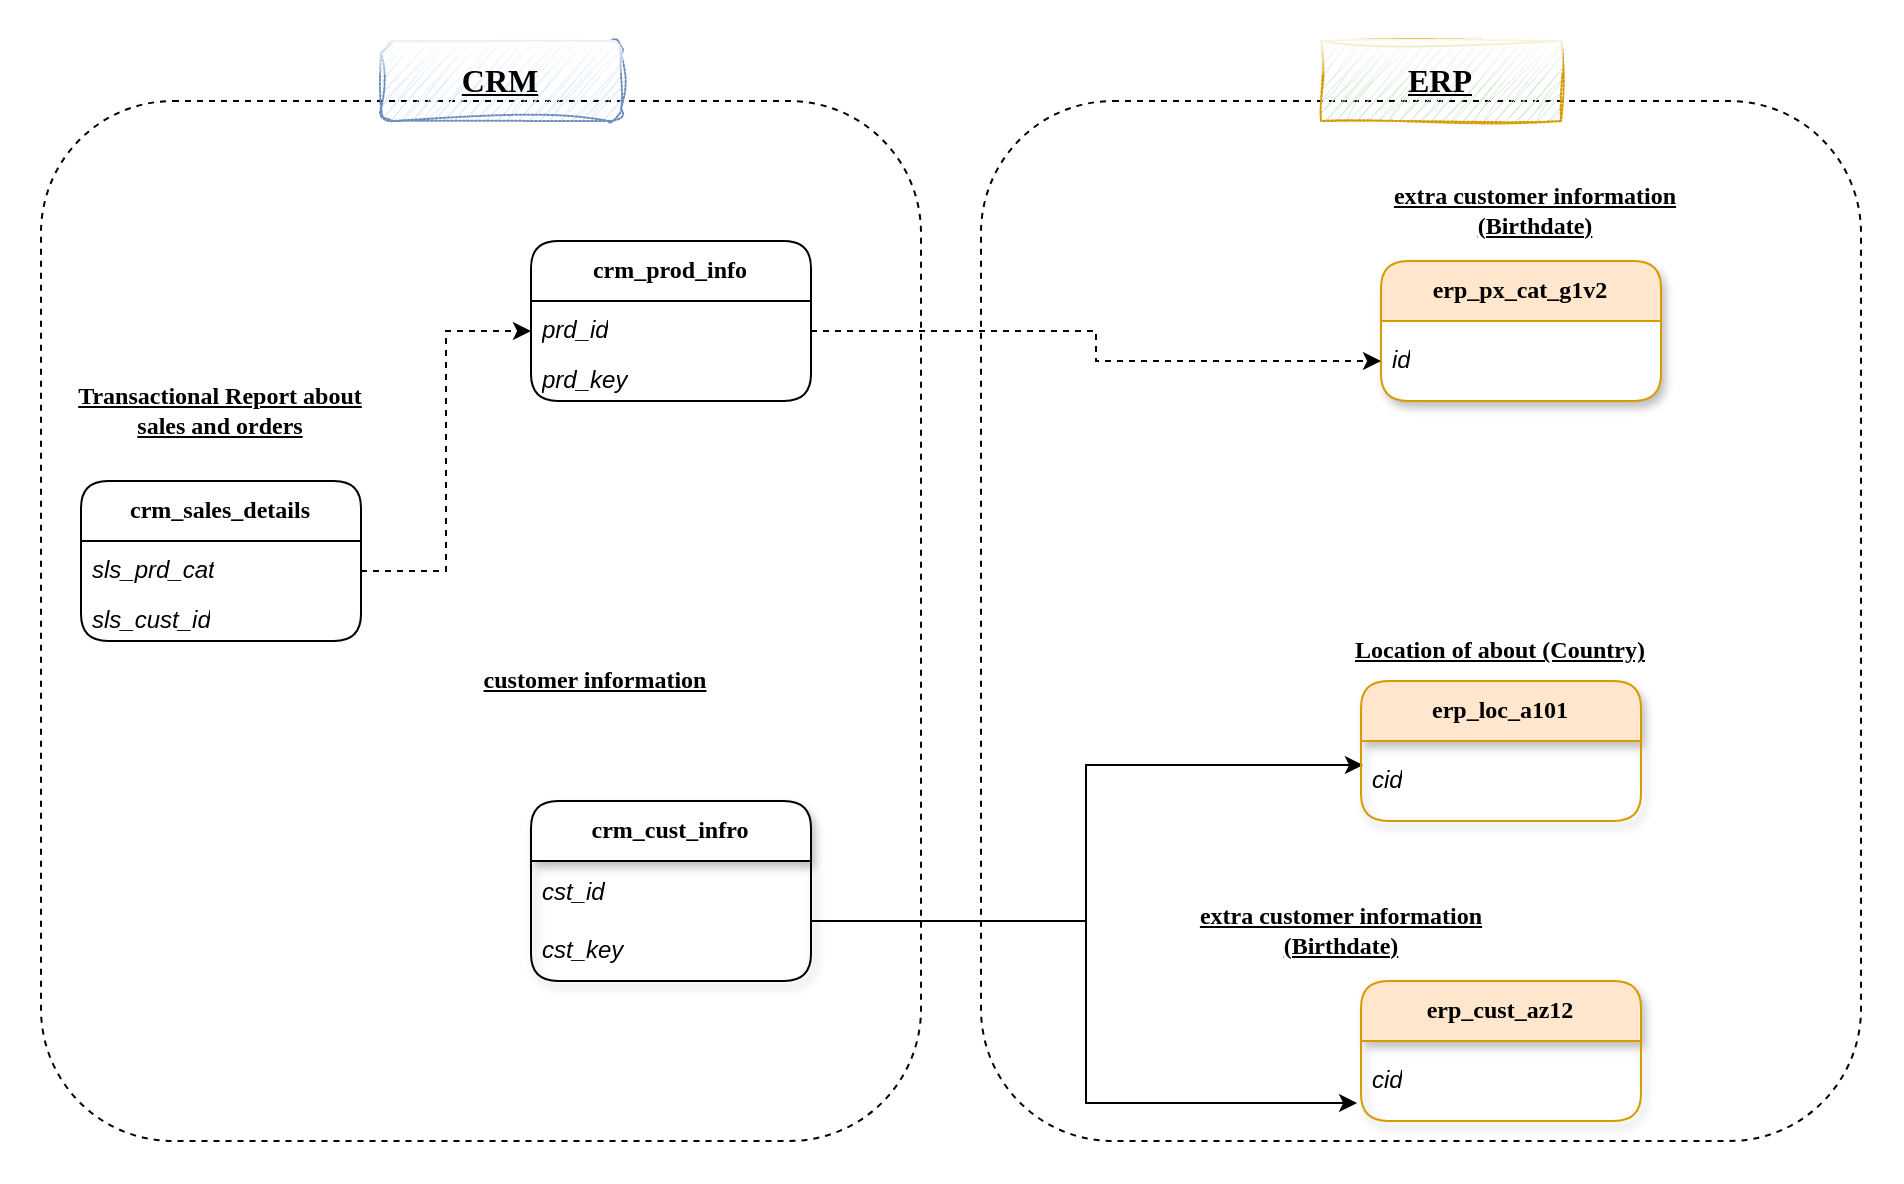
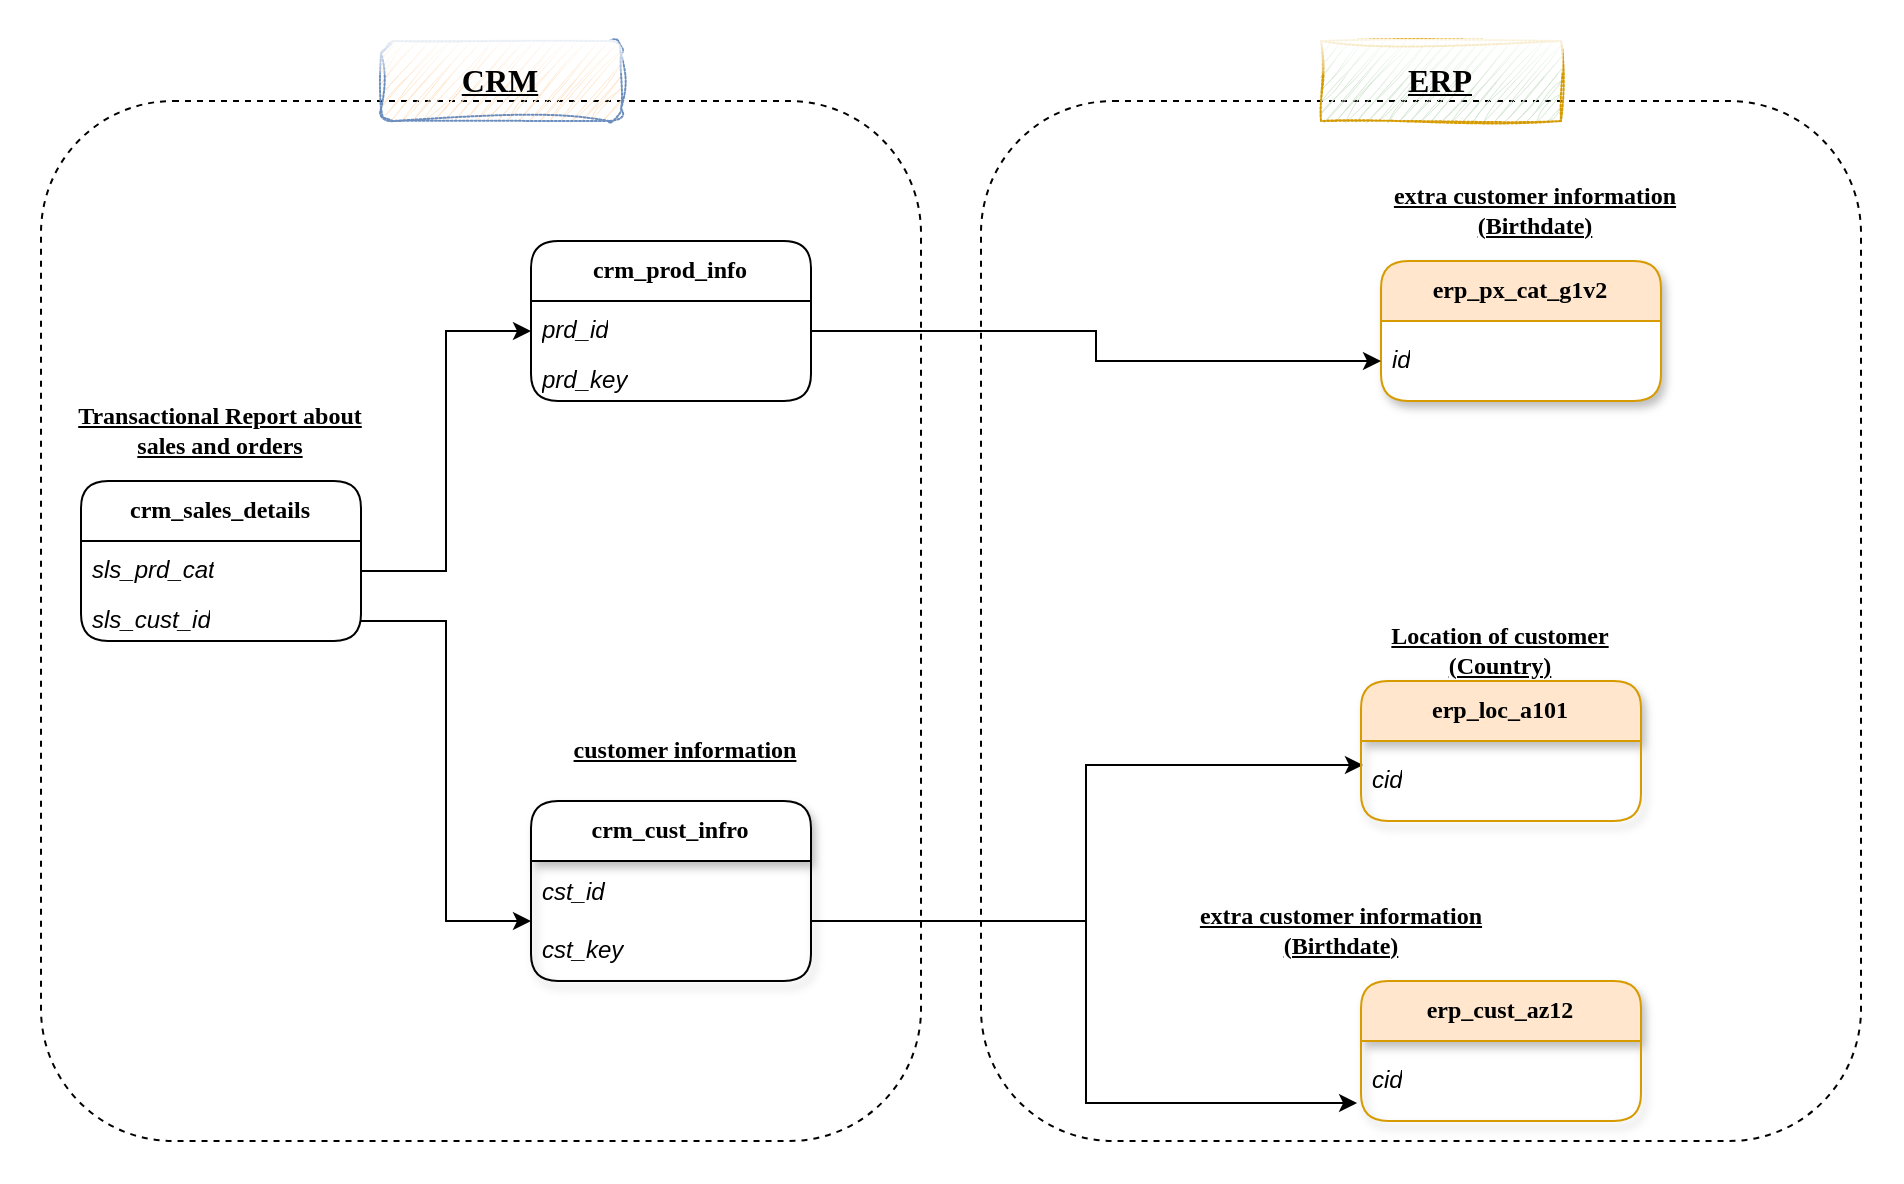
(501, 81) -> (501, 81)
(1096, 341) -> (1096, 341)
(221, 411) -> (221, 431)
(446, 456) -> (446, 456)
(1501, 651) -> (1501, 651)
(596, 681) -> (686, 751)
none -> (446, 765)
